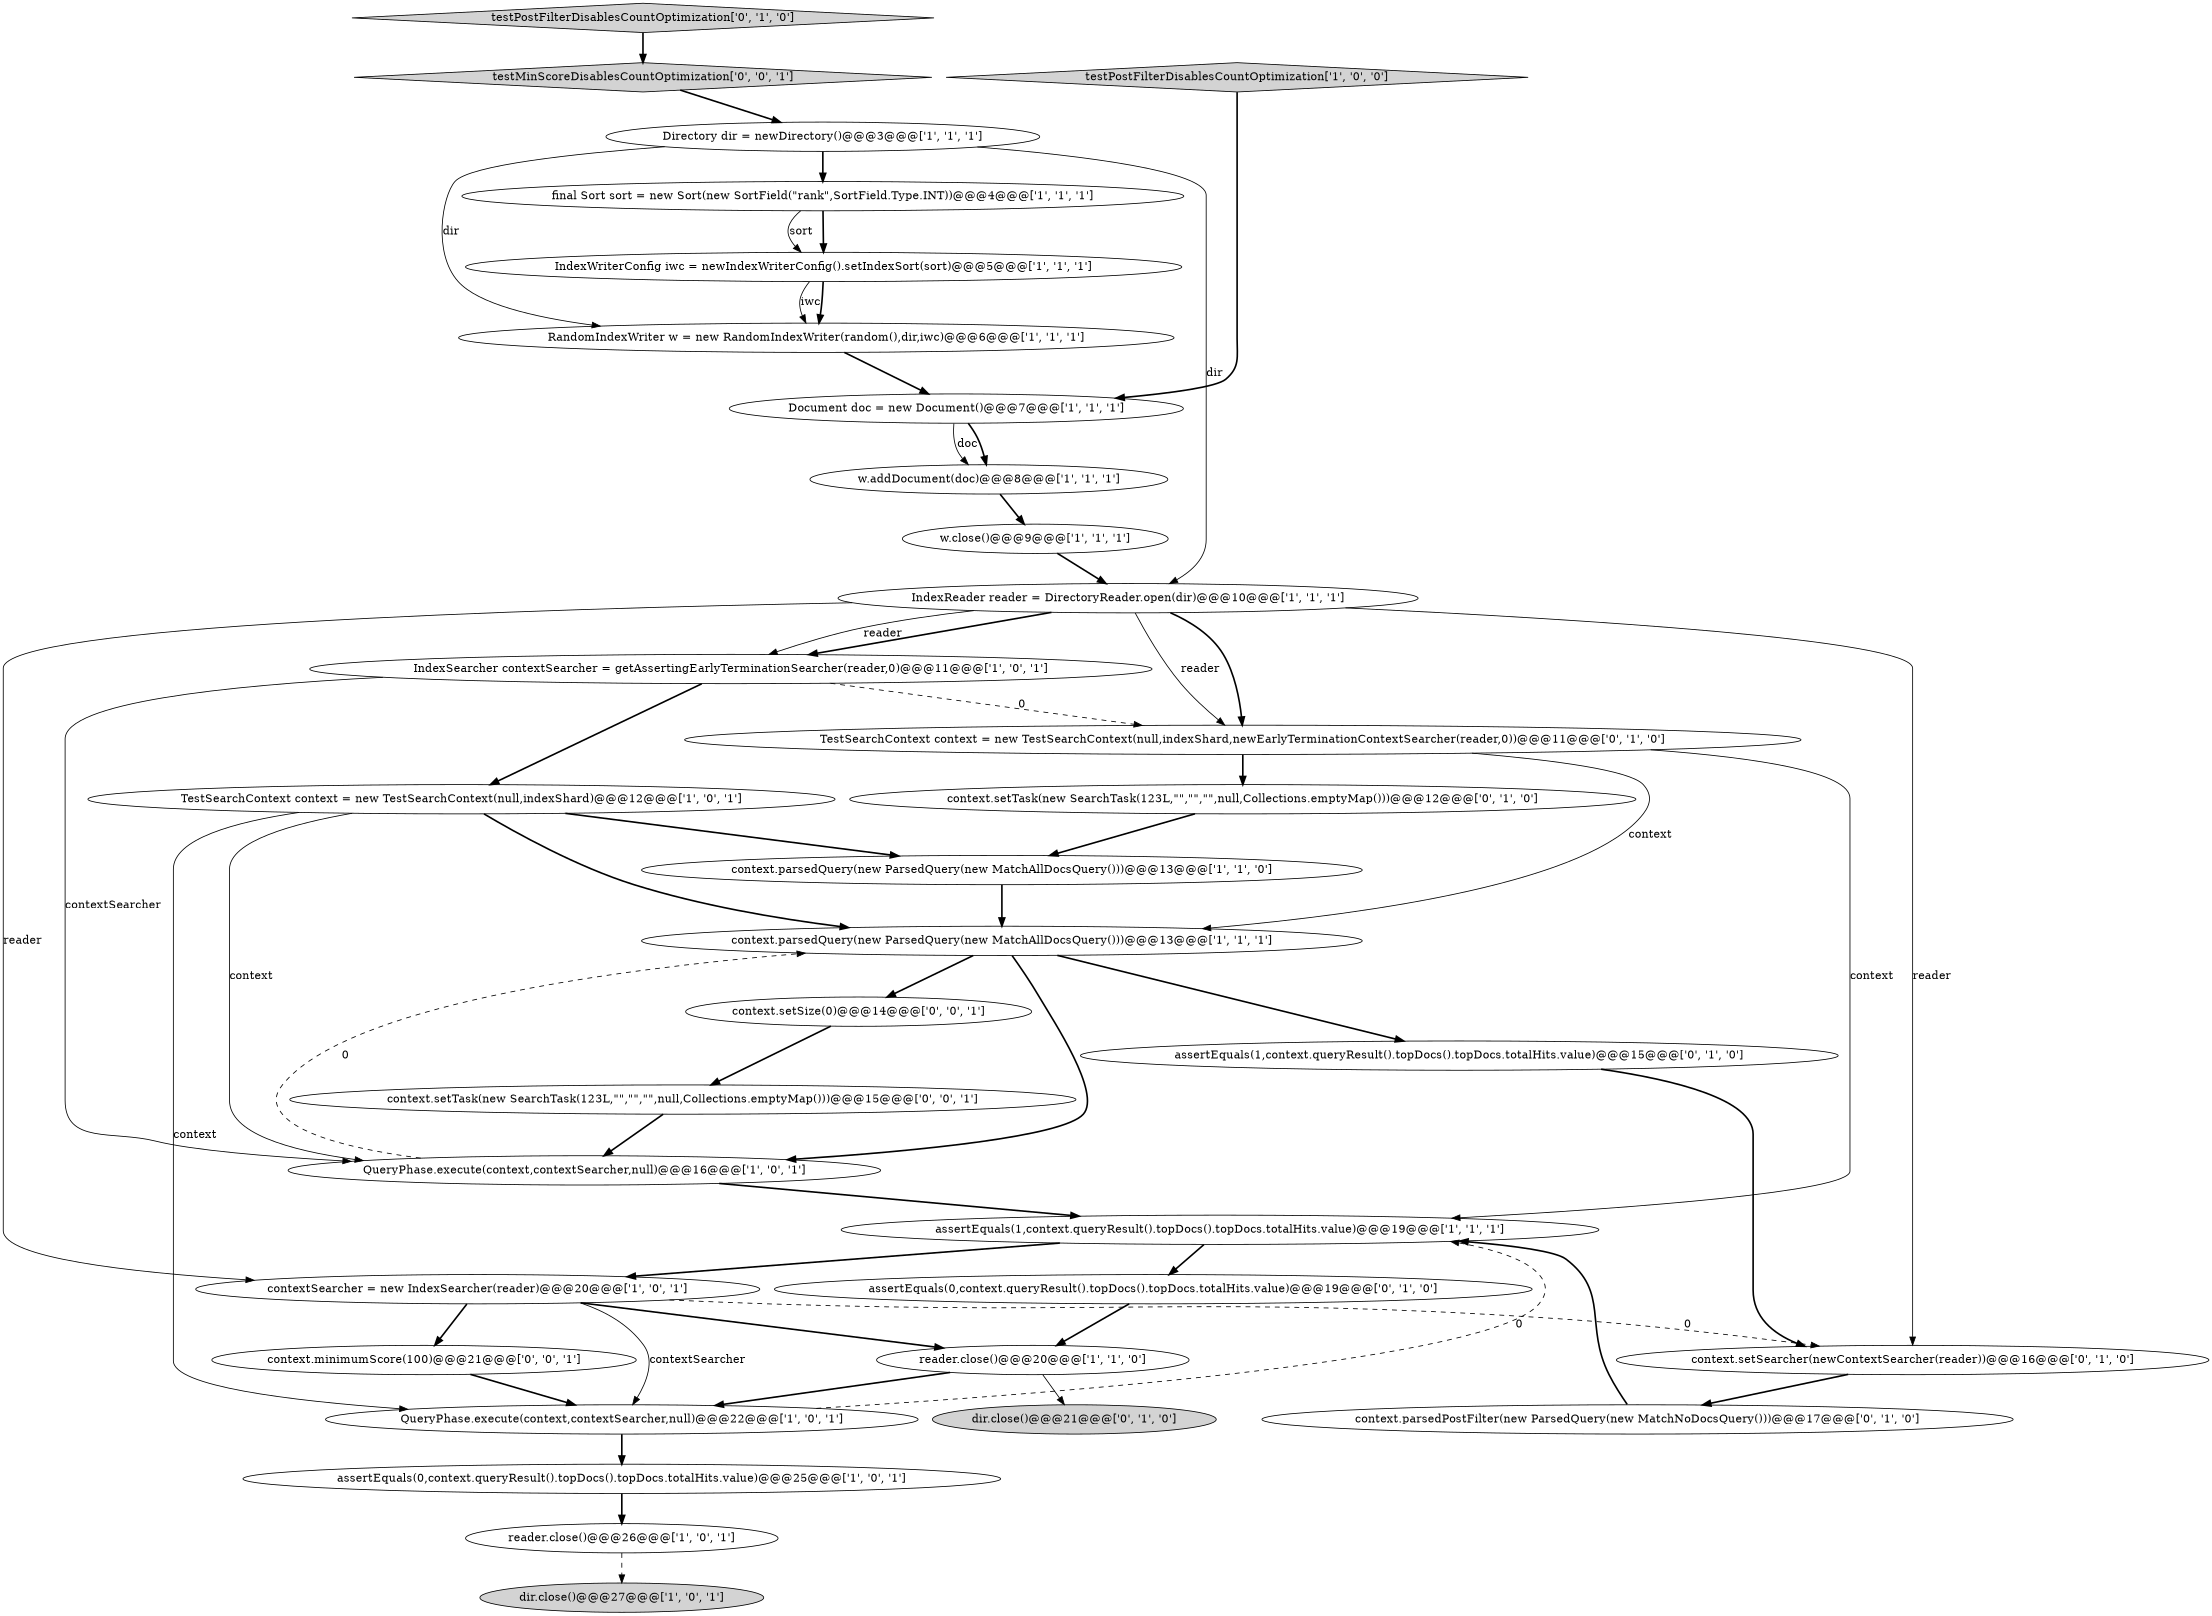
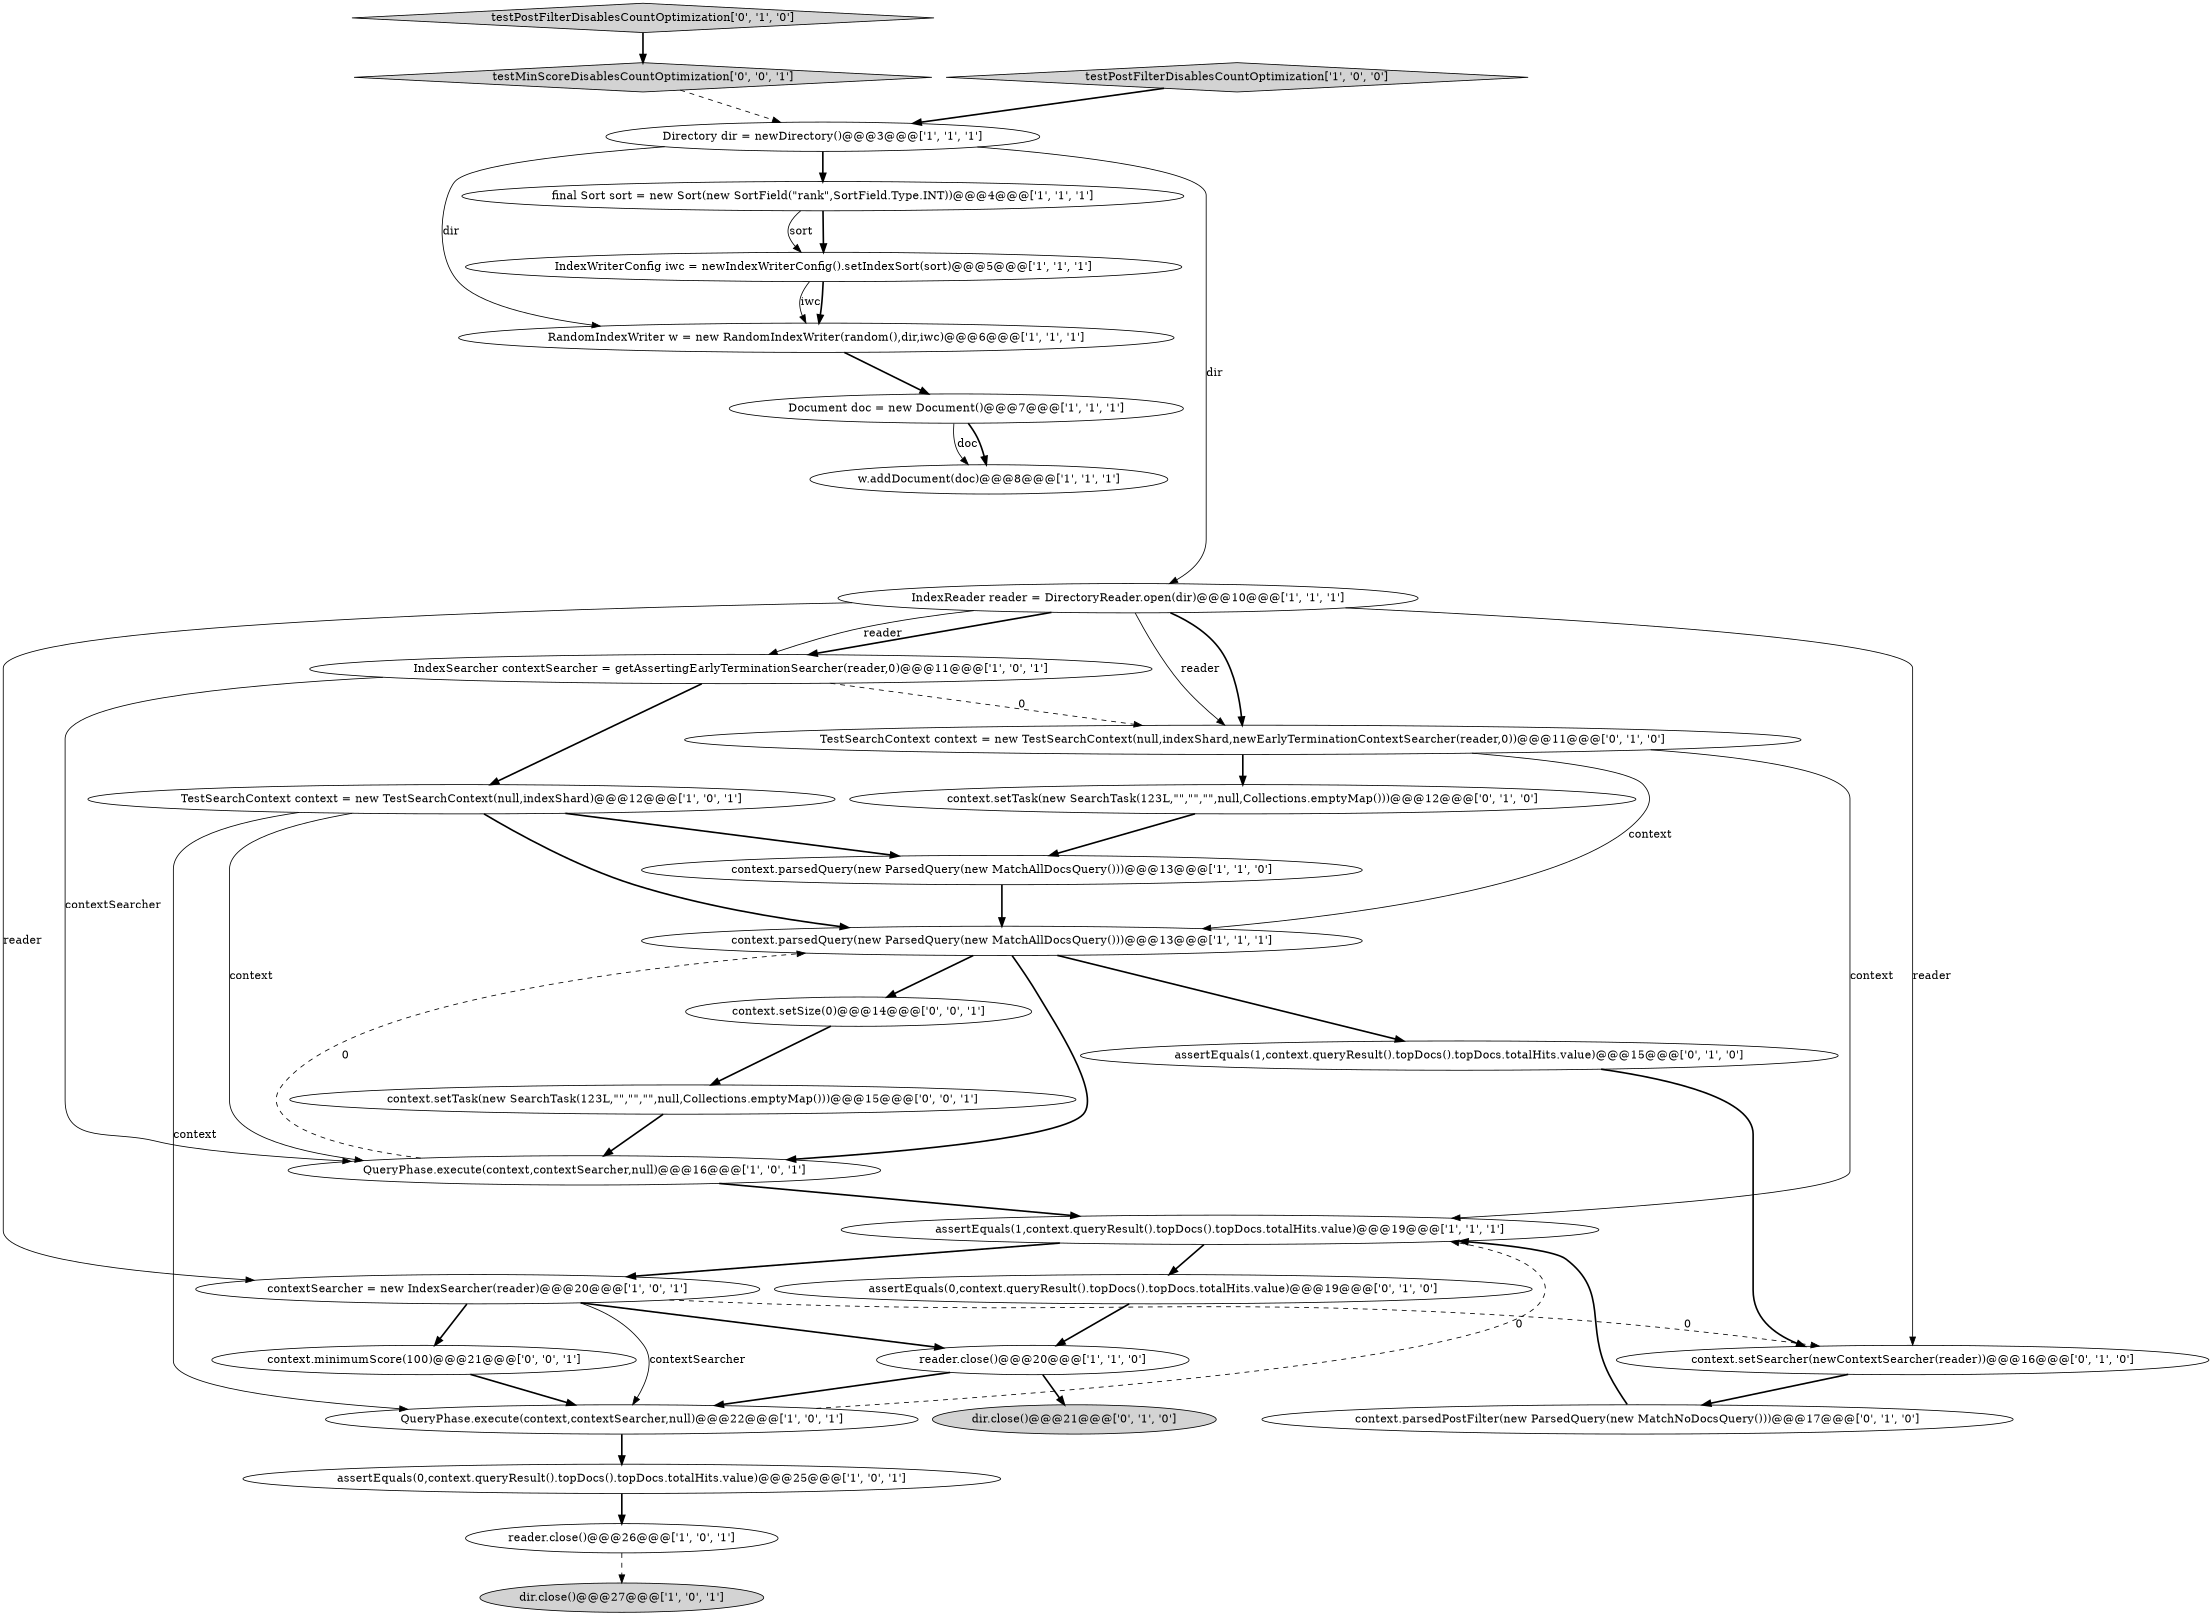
(726, 105) -> (726, 105)
(1237, 289) -> (1043, 105)
(1035, 539) -> none
(1051, 1386) -> (1051, 1386)
